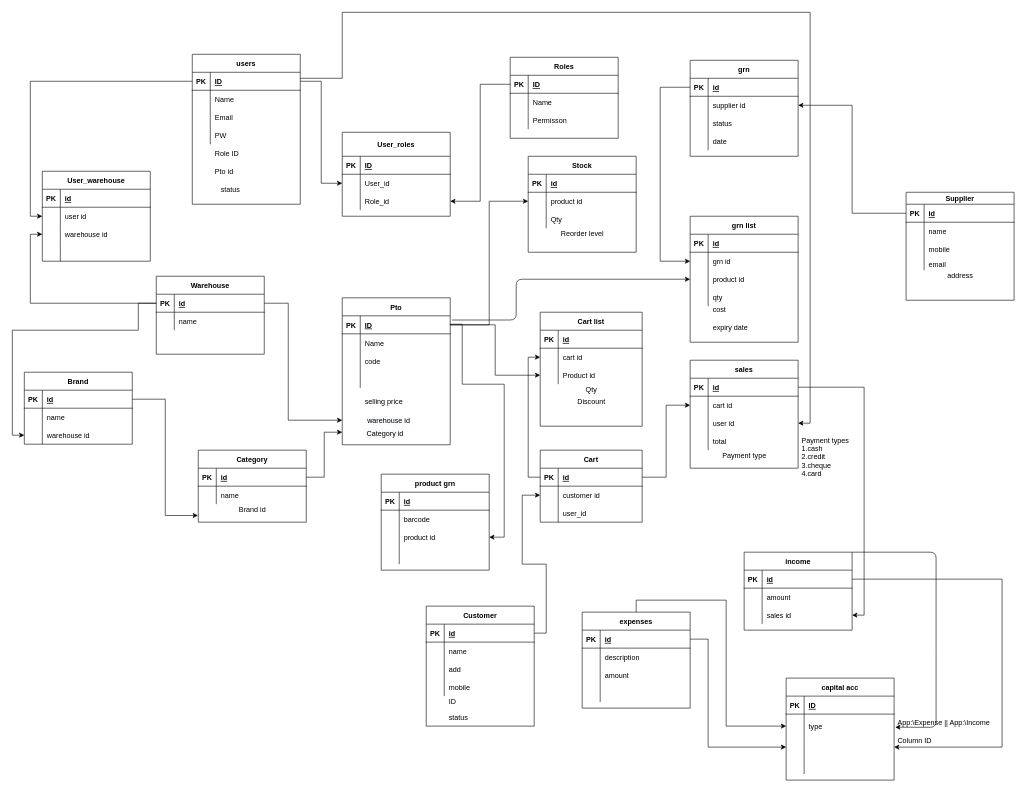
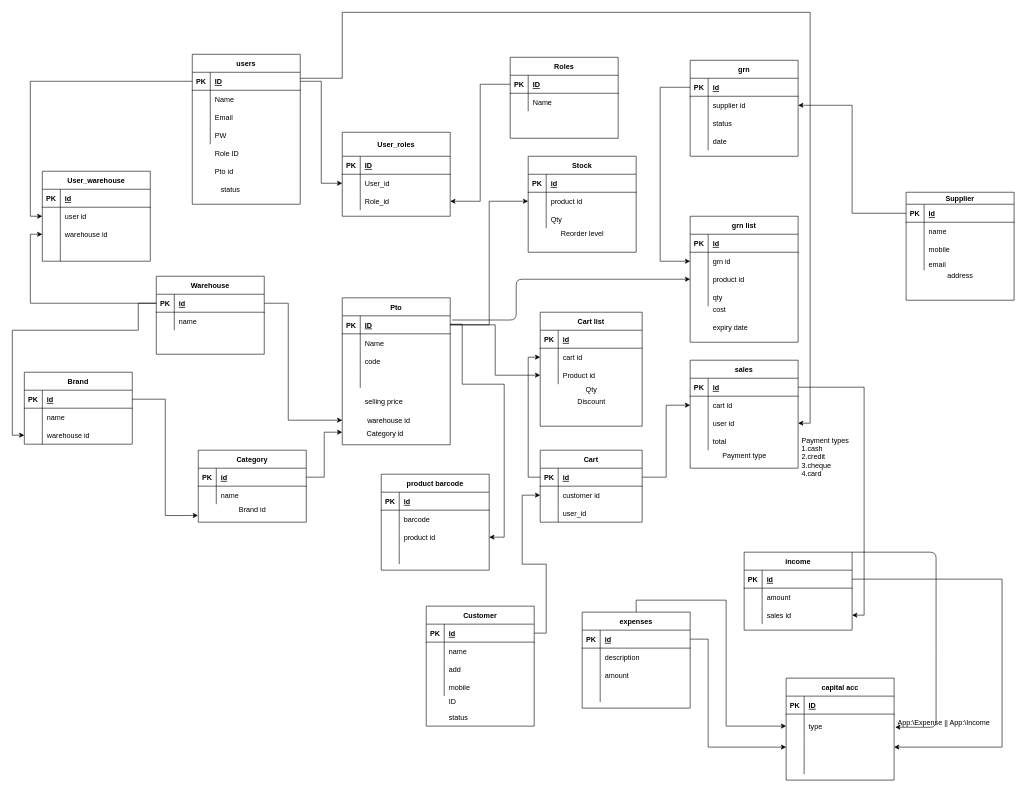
(573, 120) -> none
(435, 484) -> (435, 484)
(951, 738) -> none
